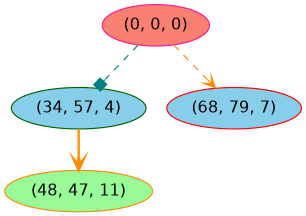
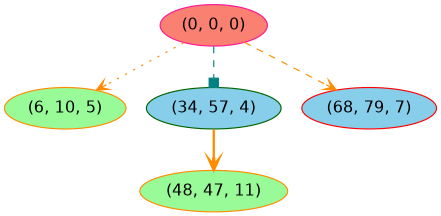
none -> (65, 108)
